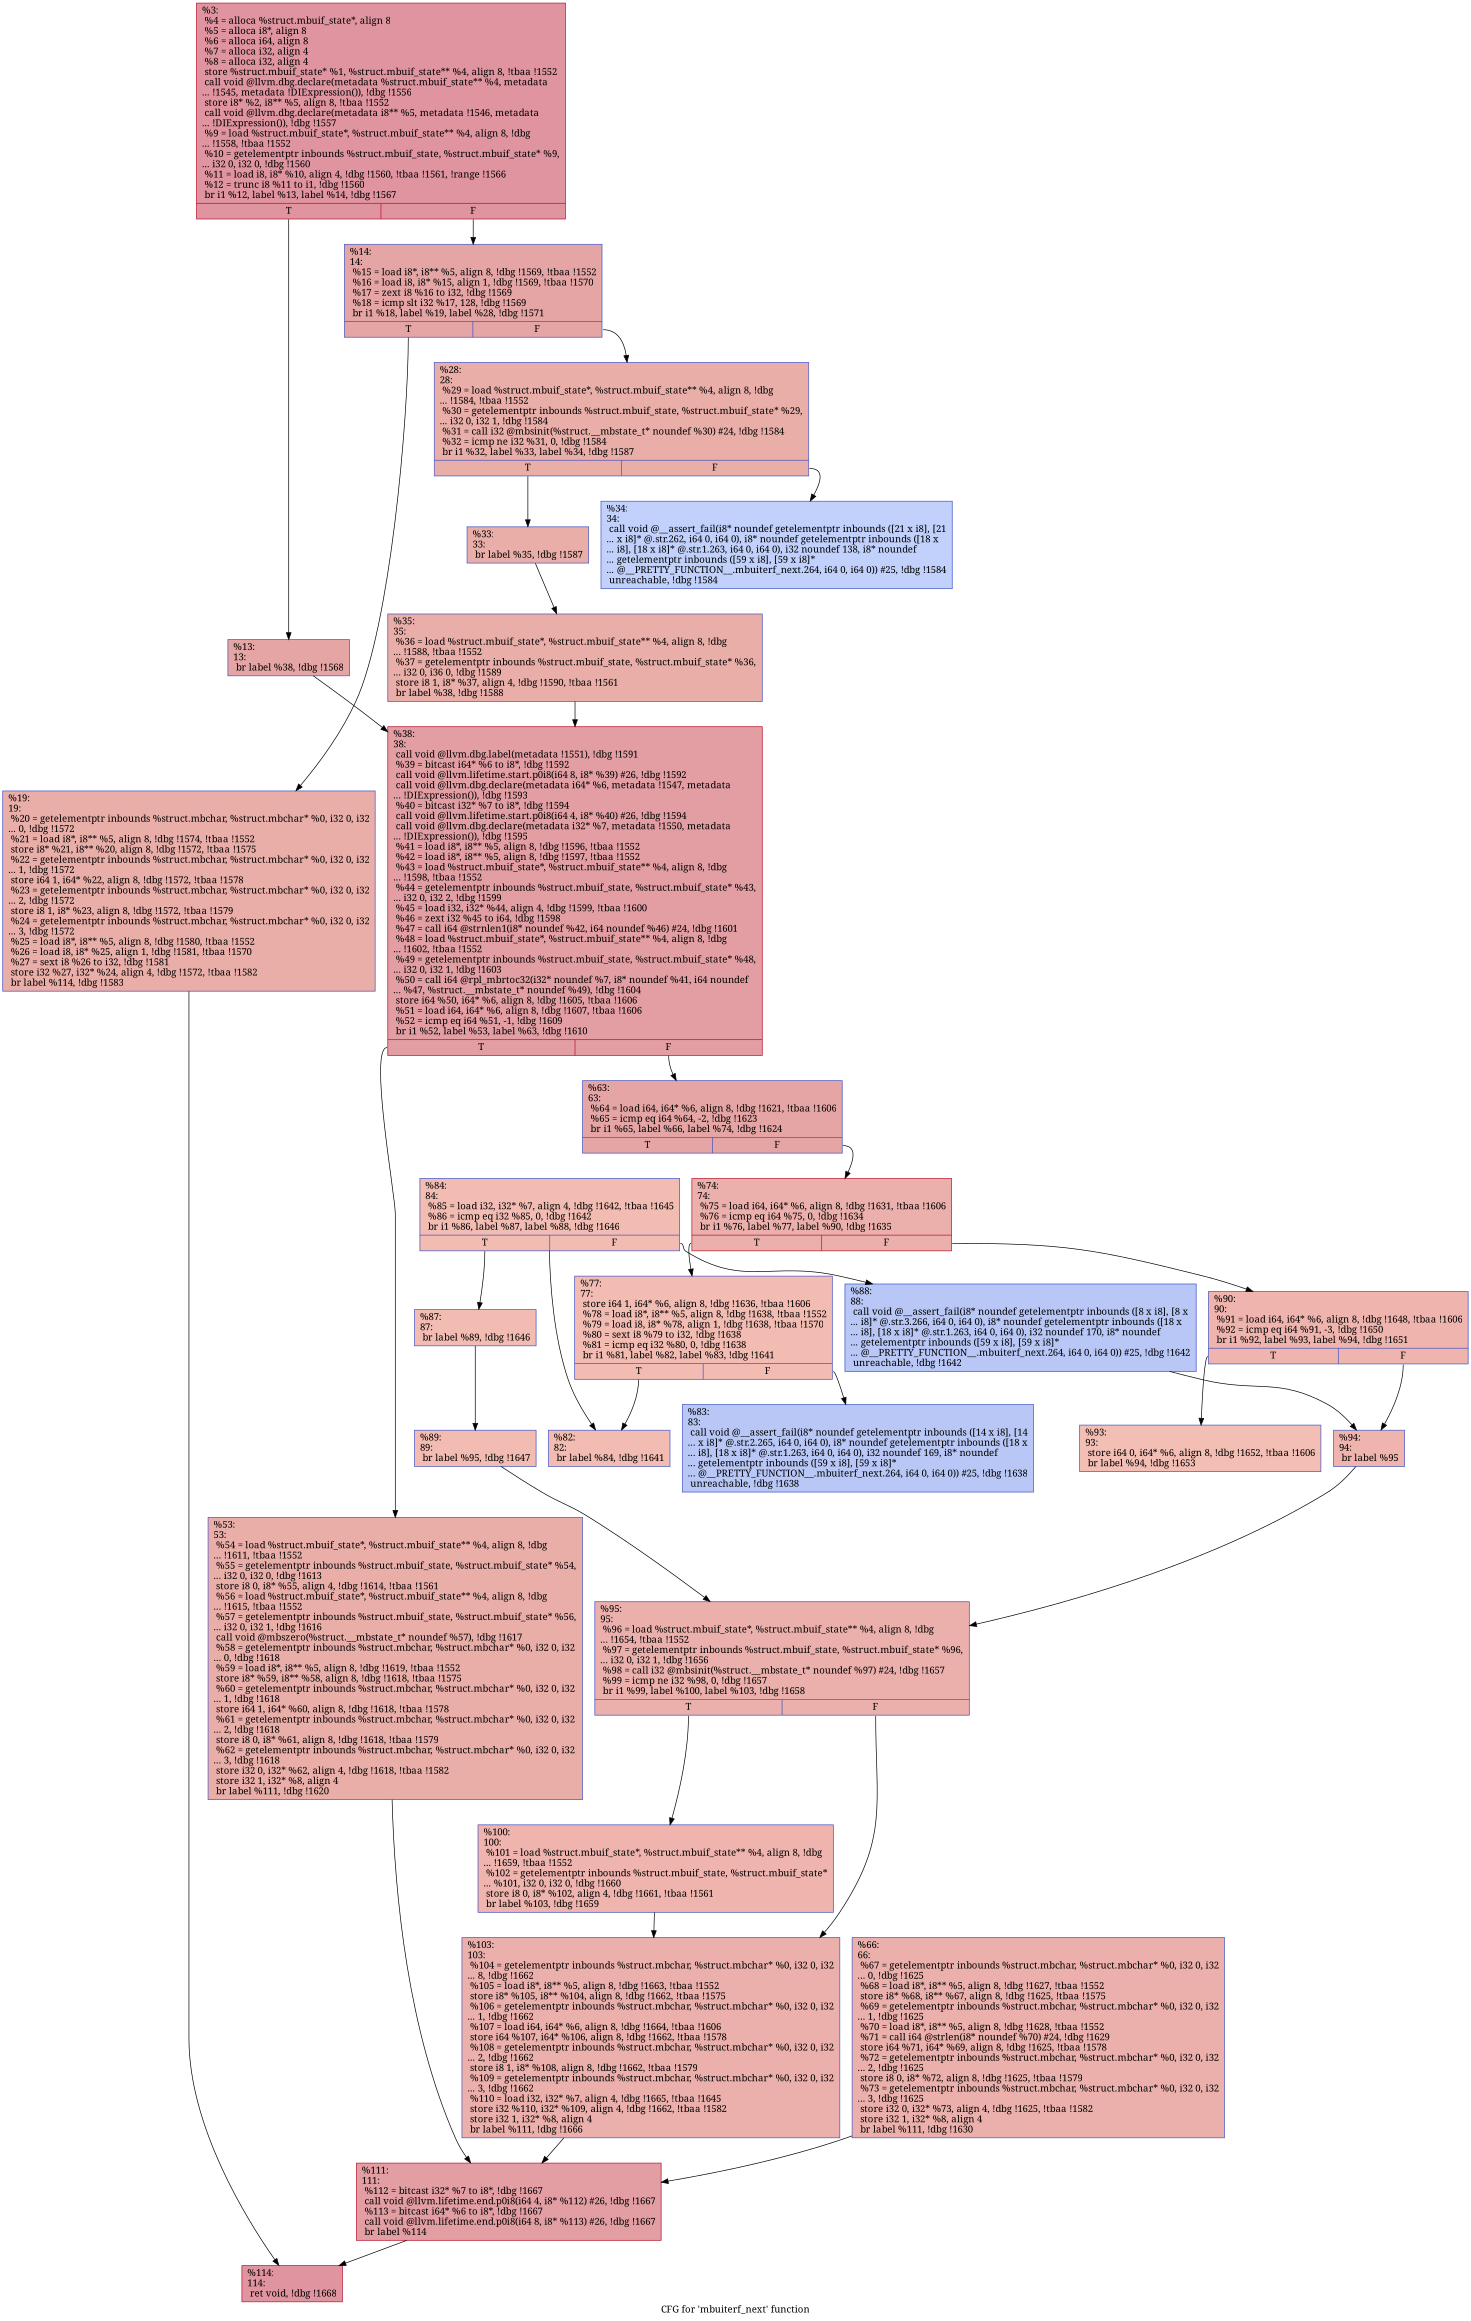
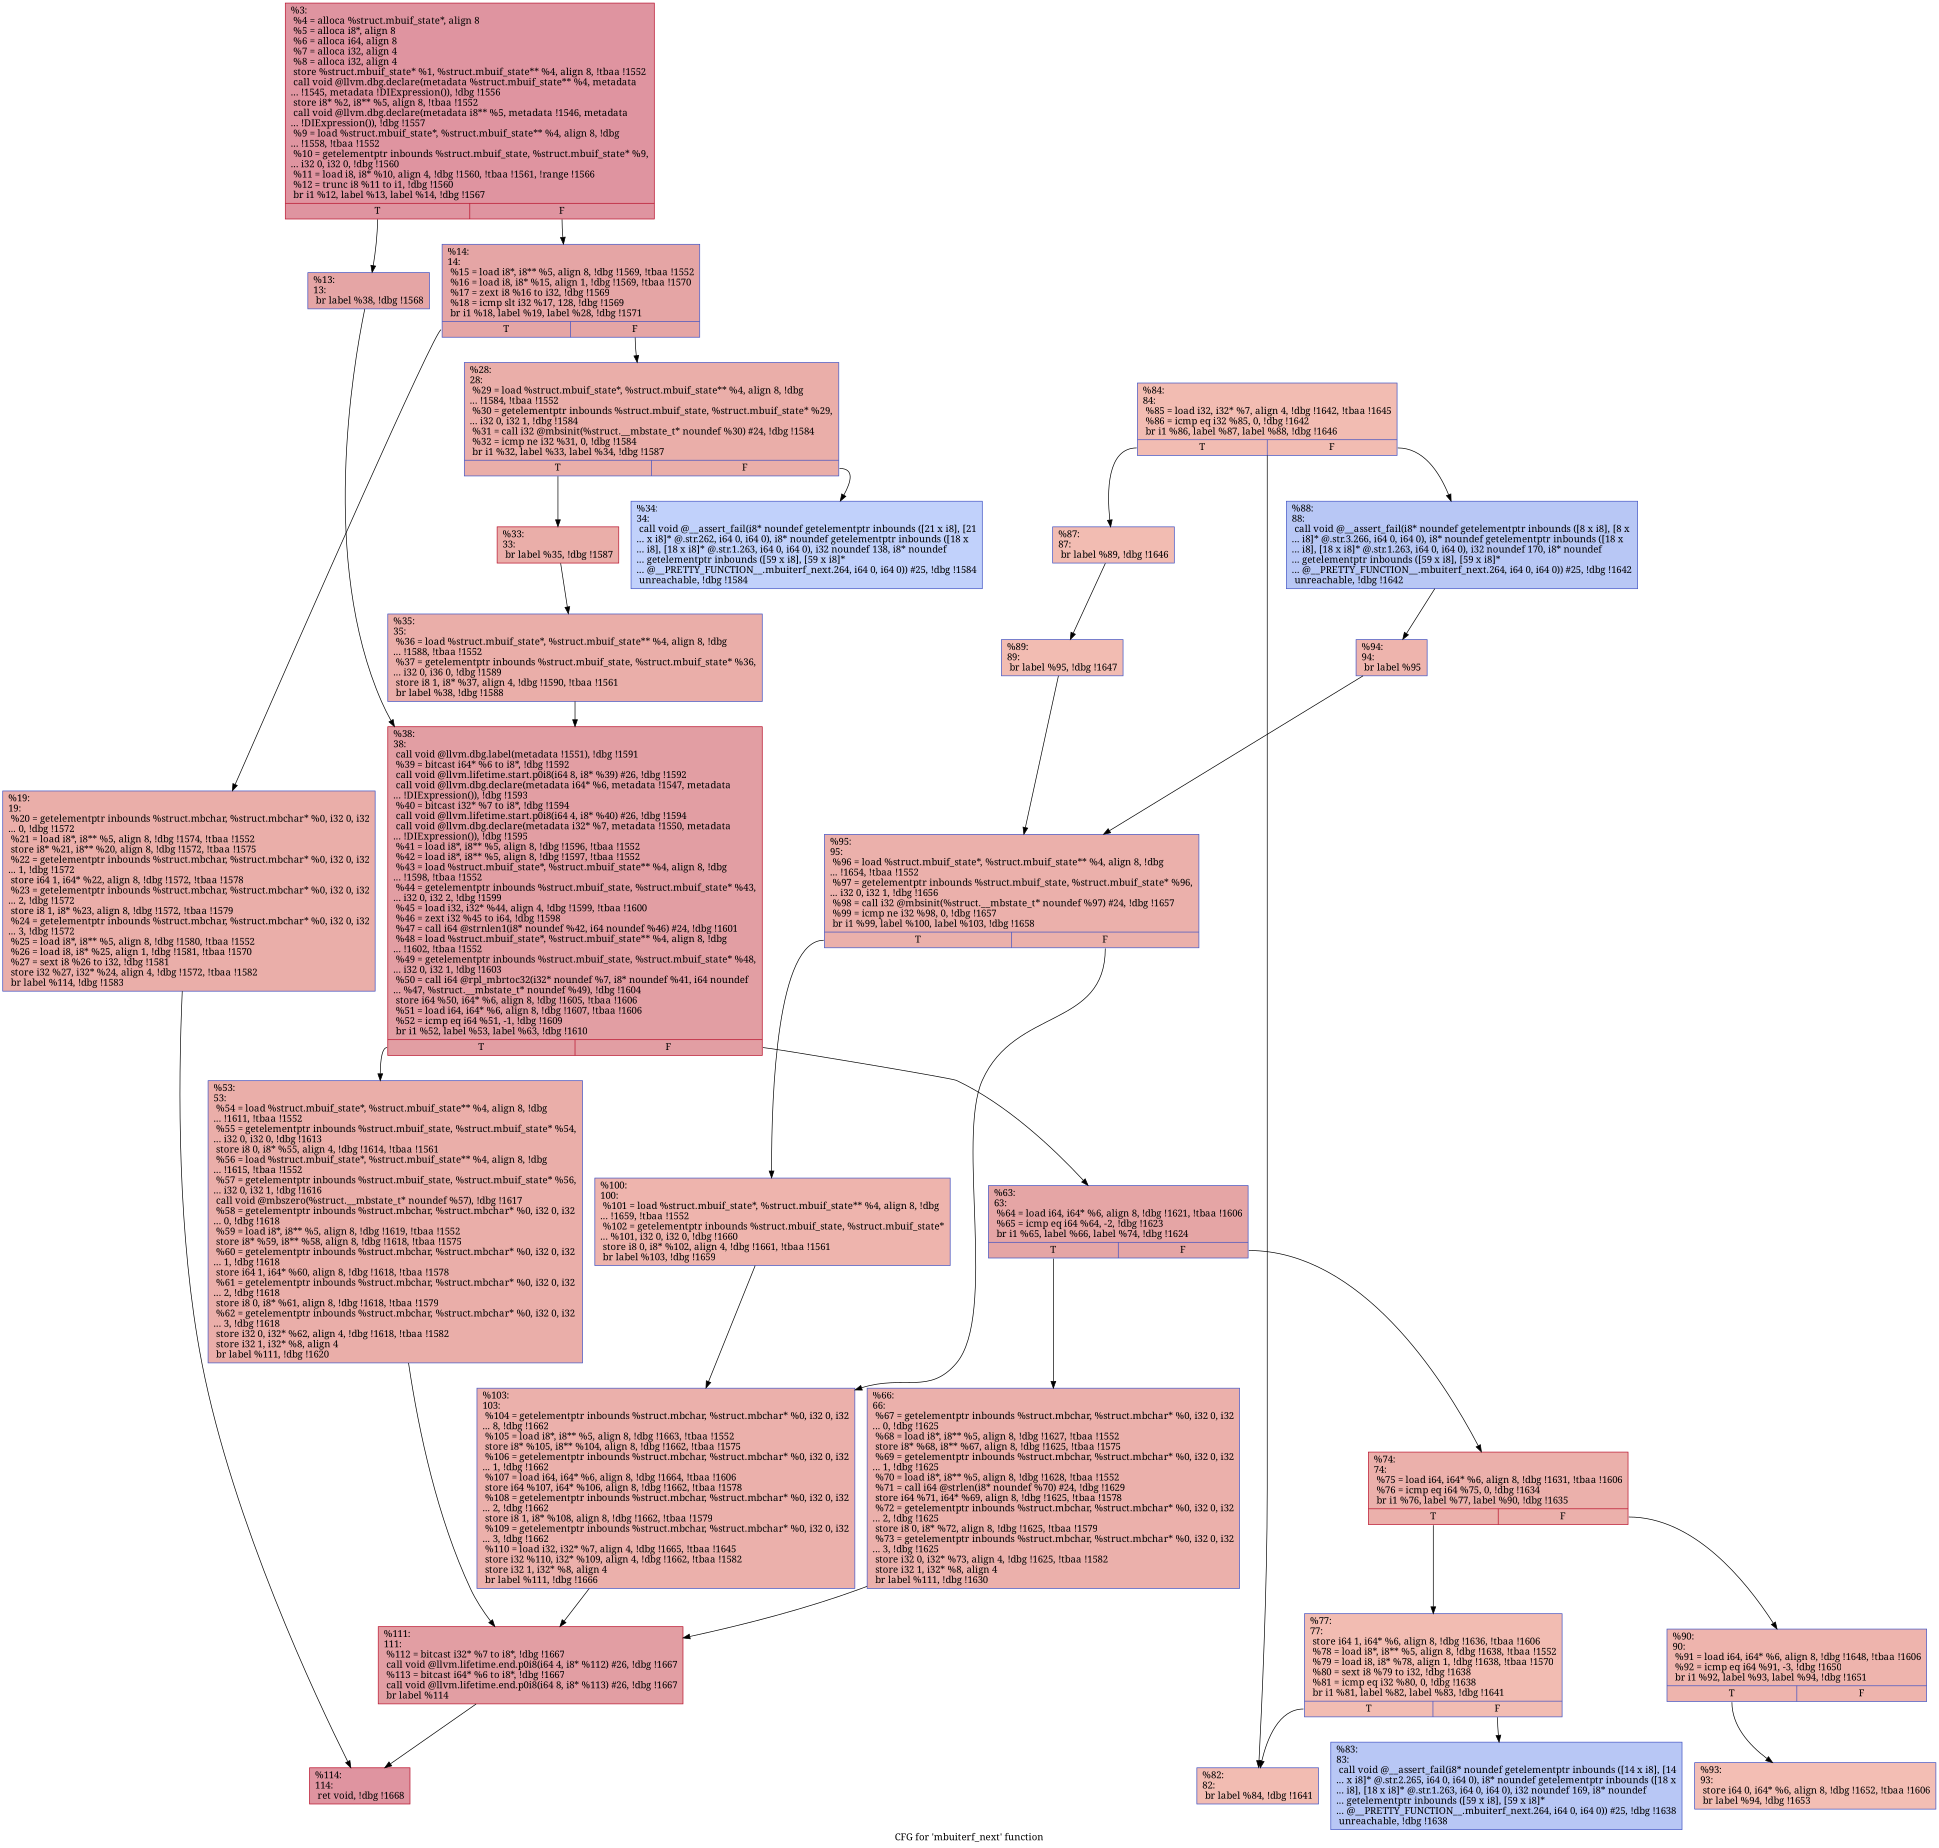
(528, 545) -> (558, 545)
none -> (1053, 1320)
(1398, 1395) -> none
